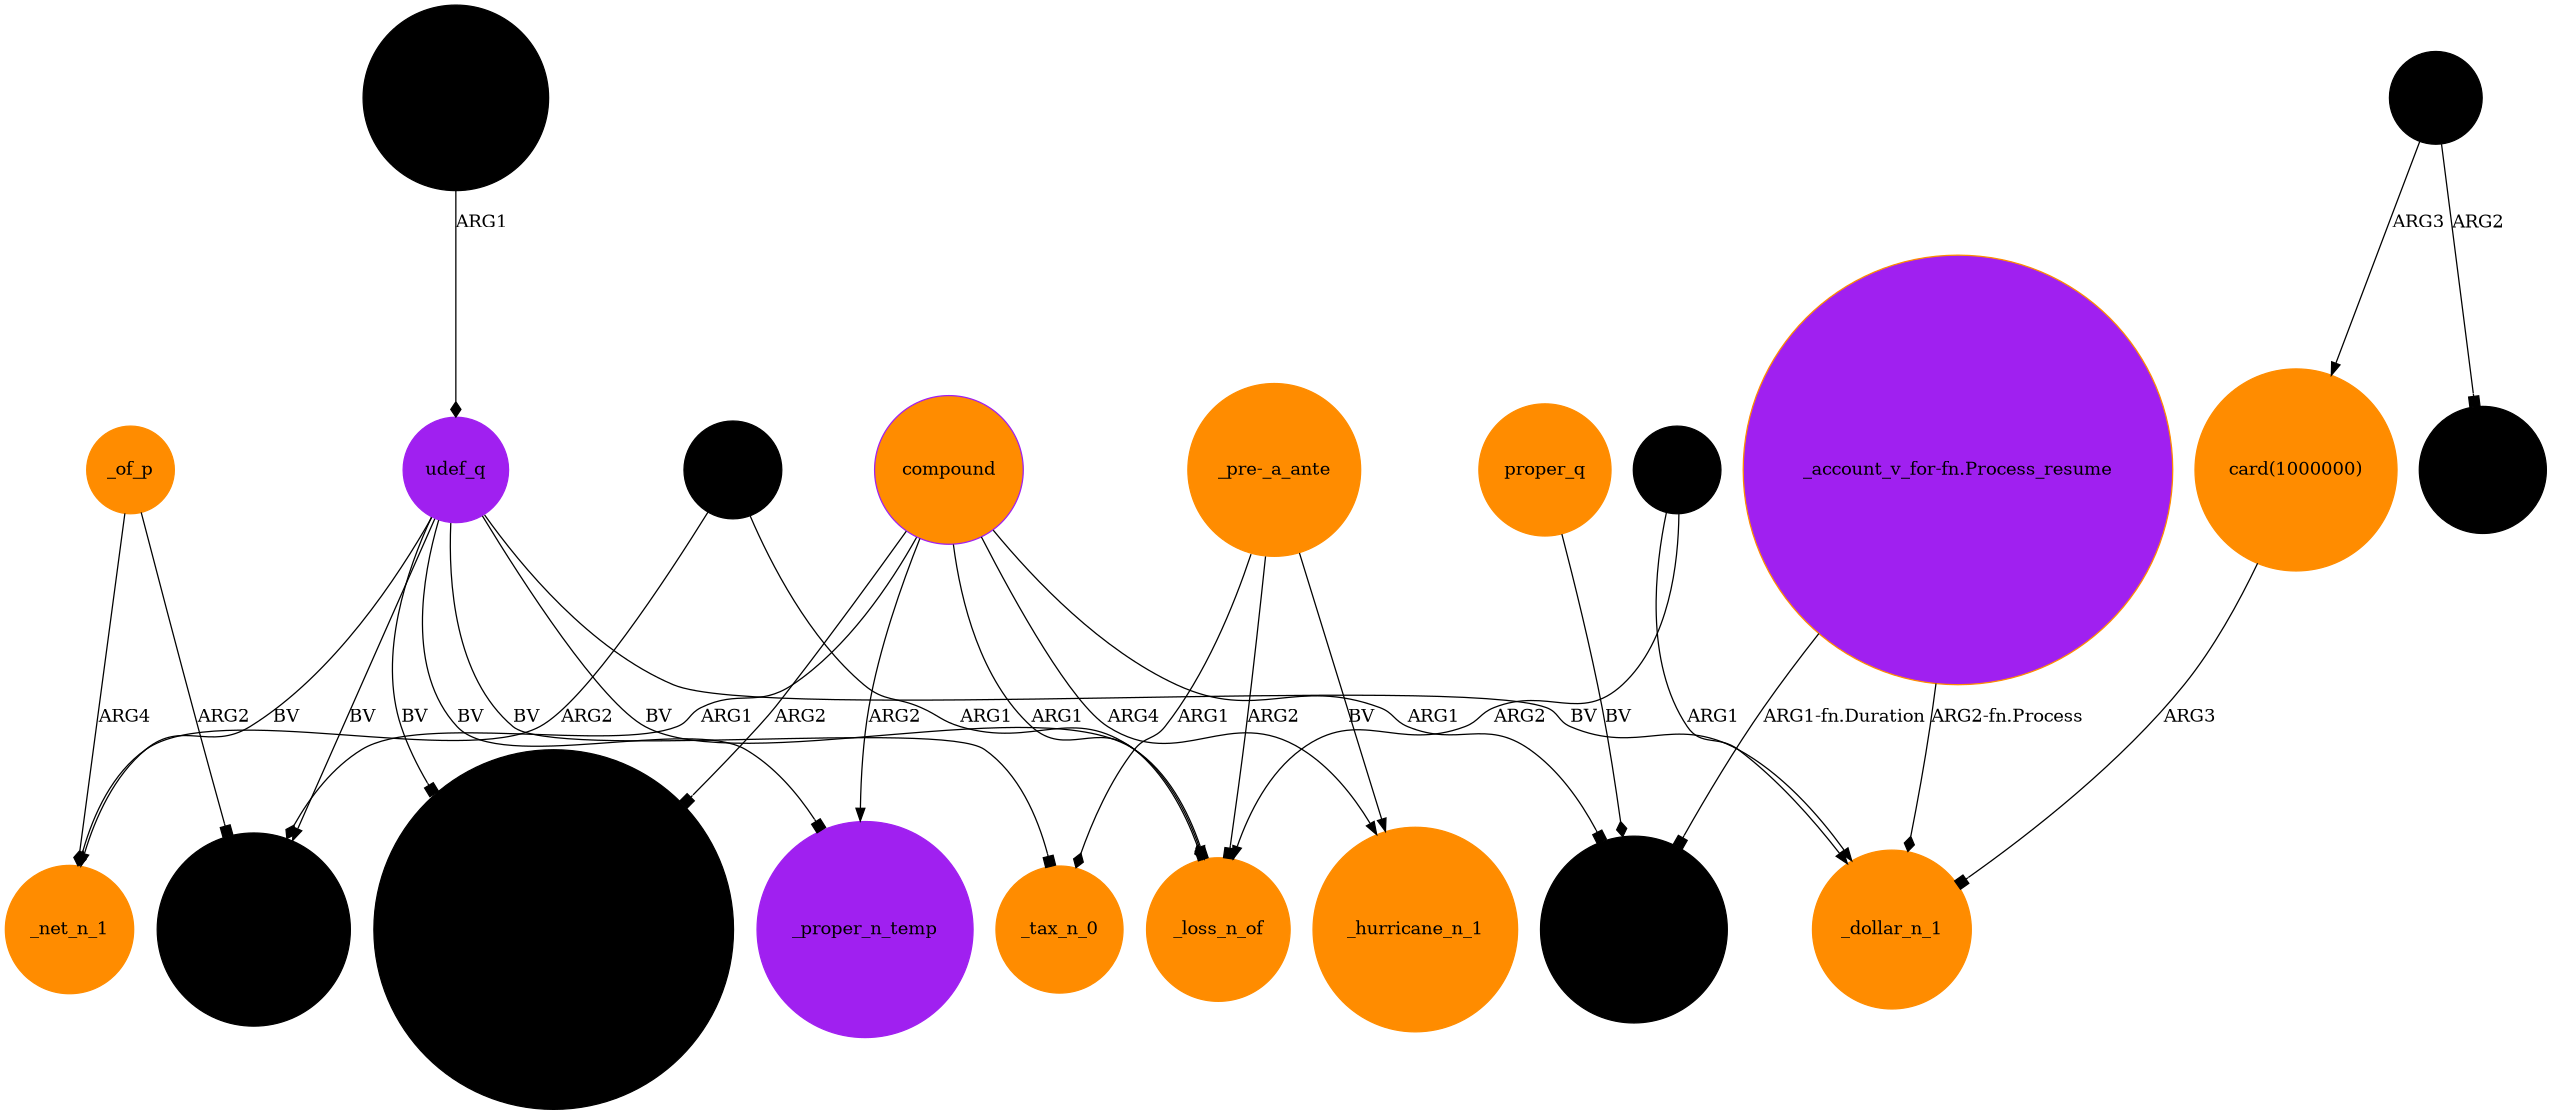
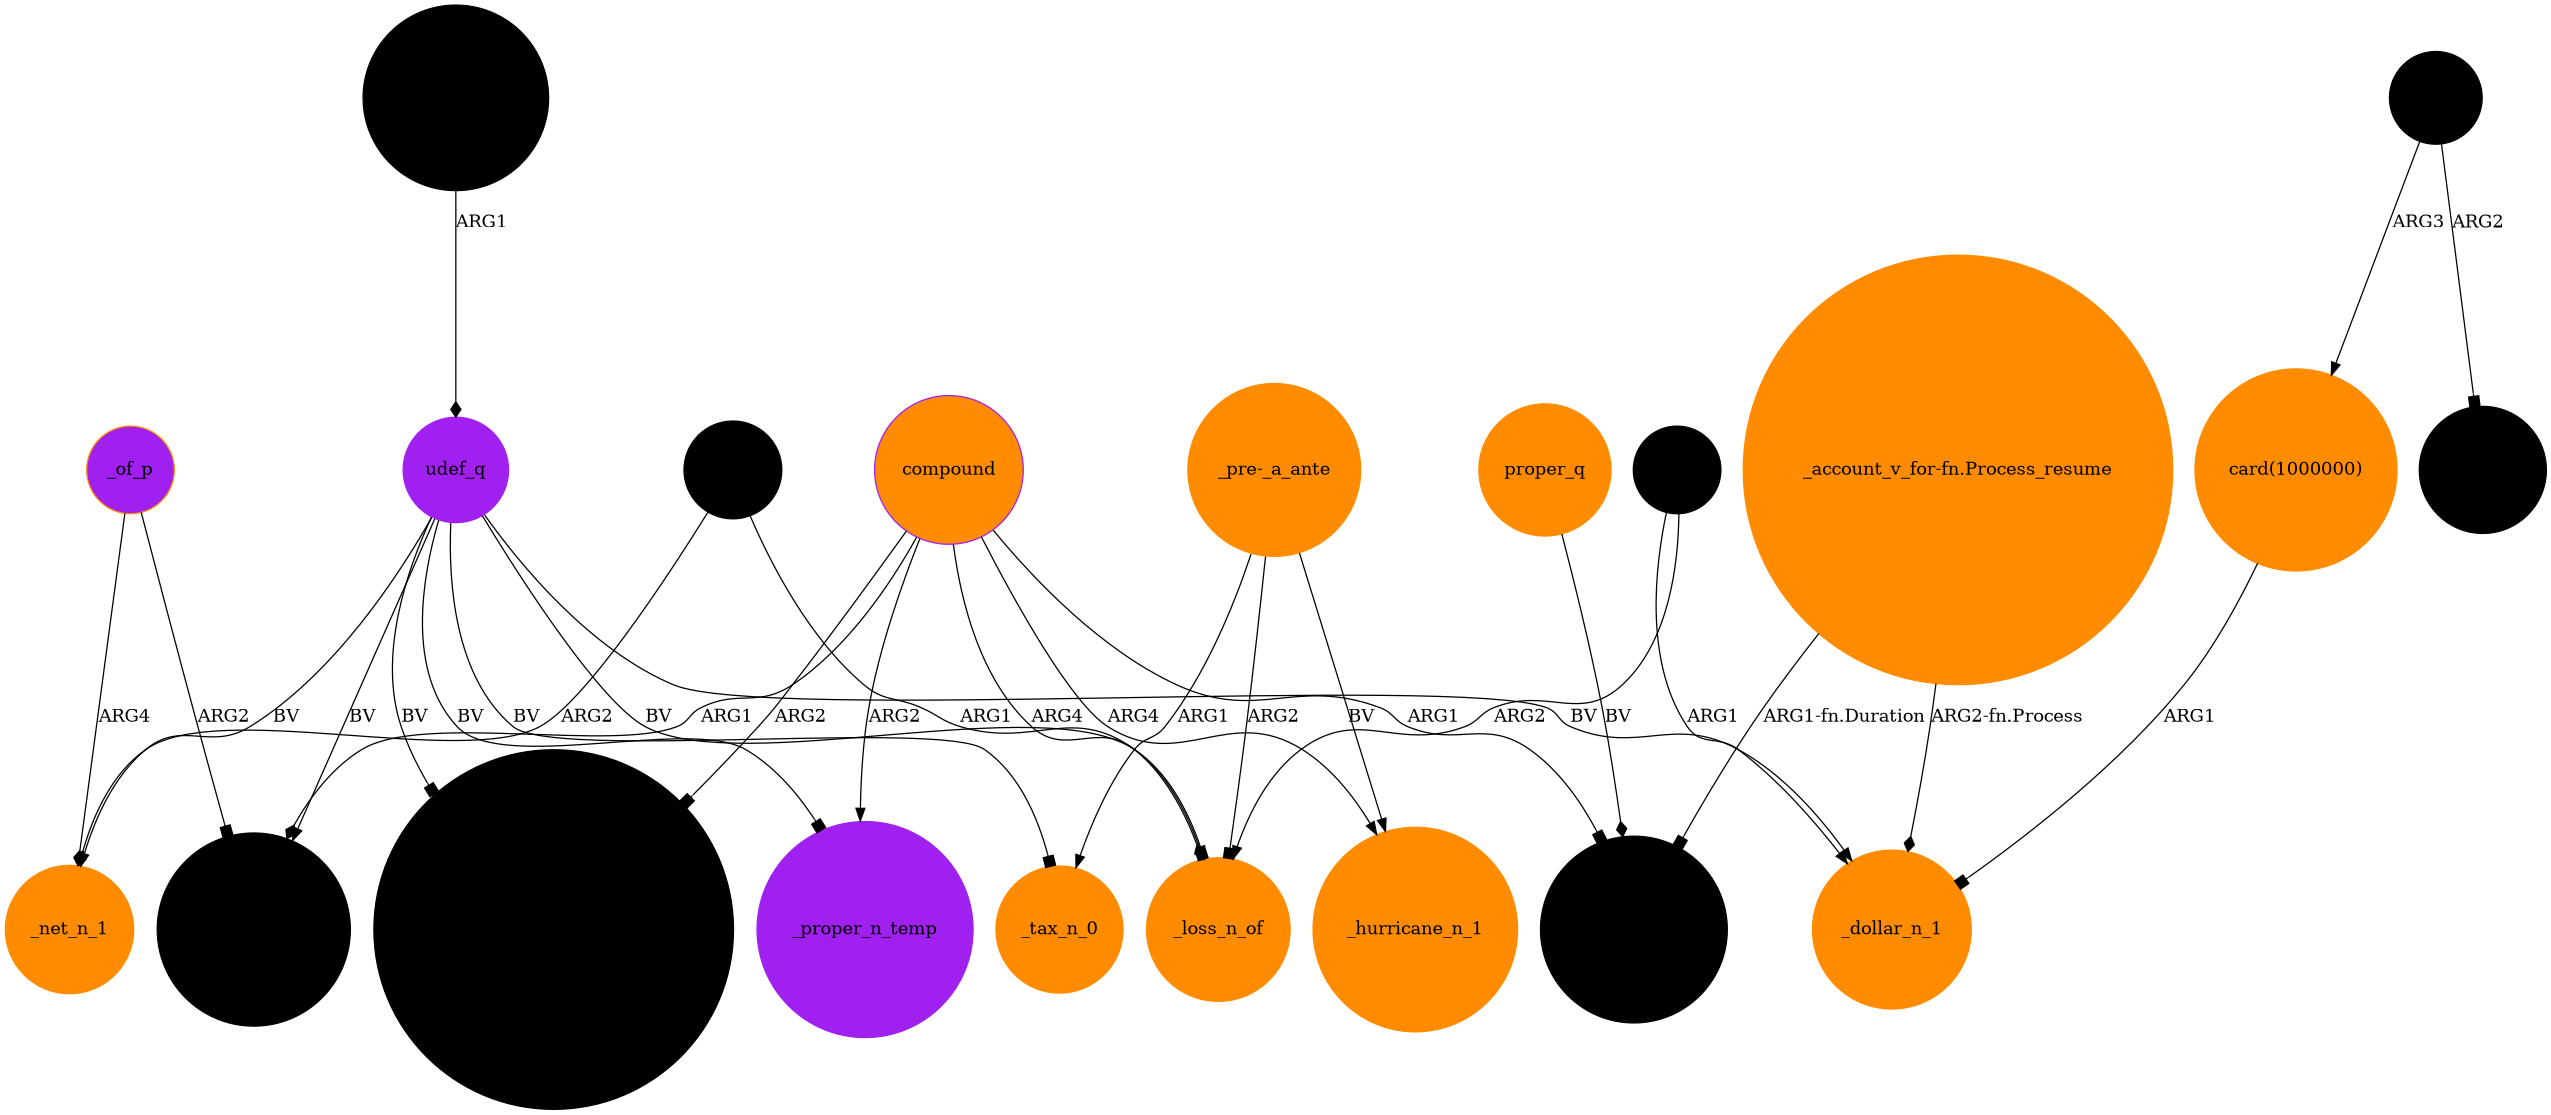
(131, 470) -> (131, 470)
(1958, 470) -> (1958, 470)
(1175, 712) -> (1175, 712)
(1058, 717) -> (1058, 717)
(2190, 717) -> (2190, 717)
